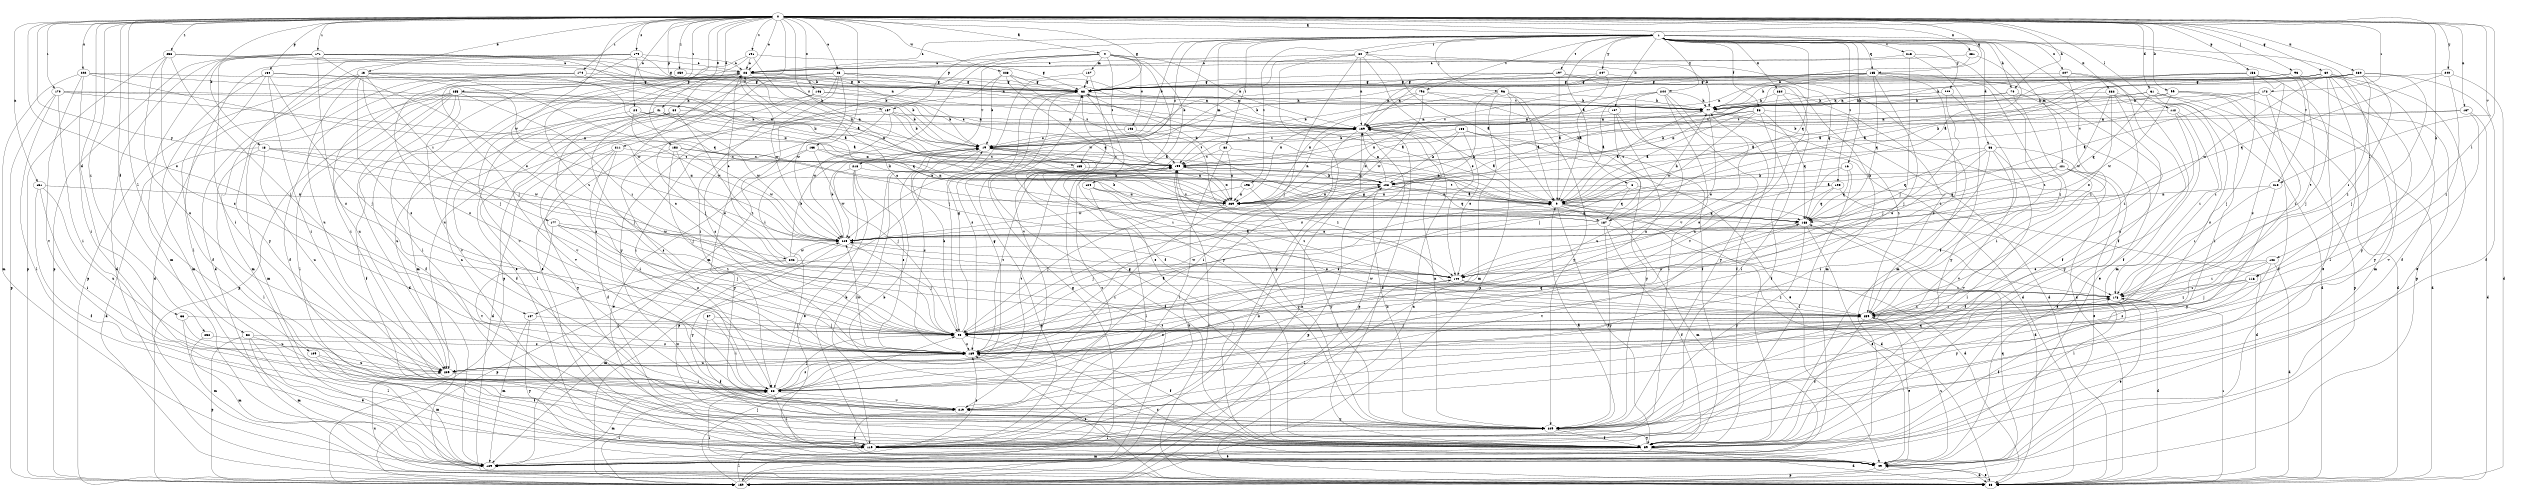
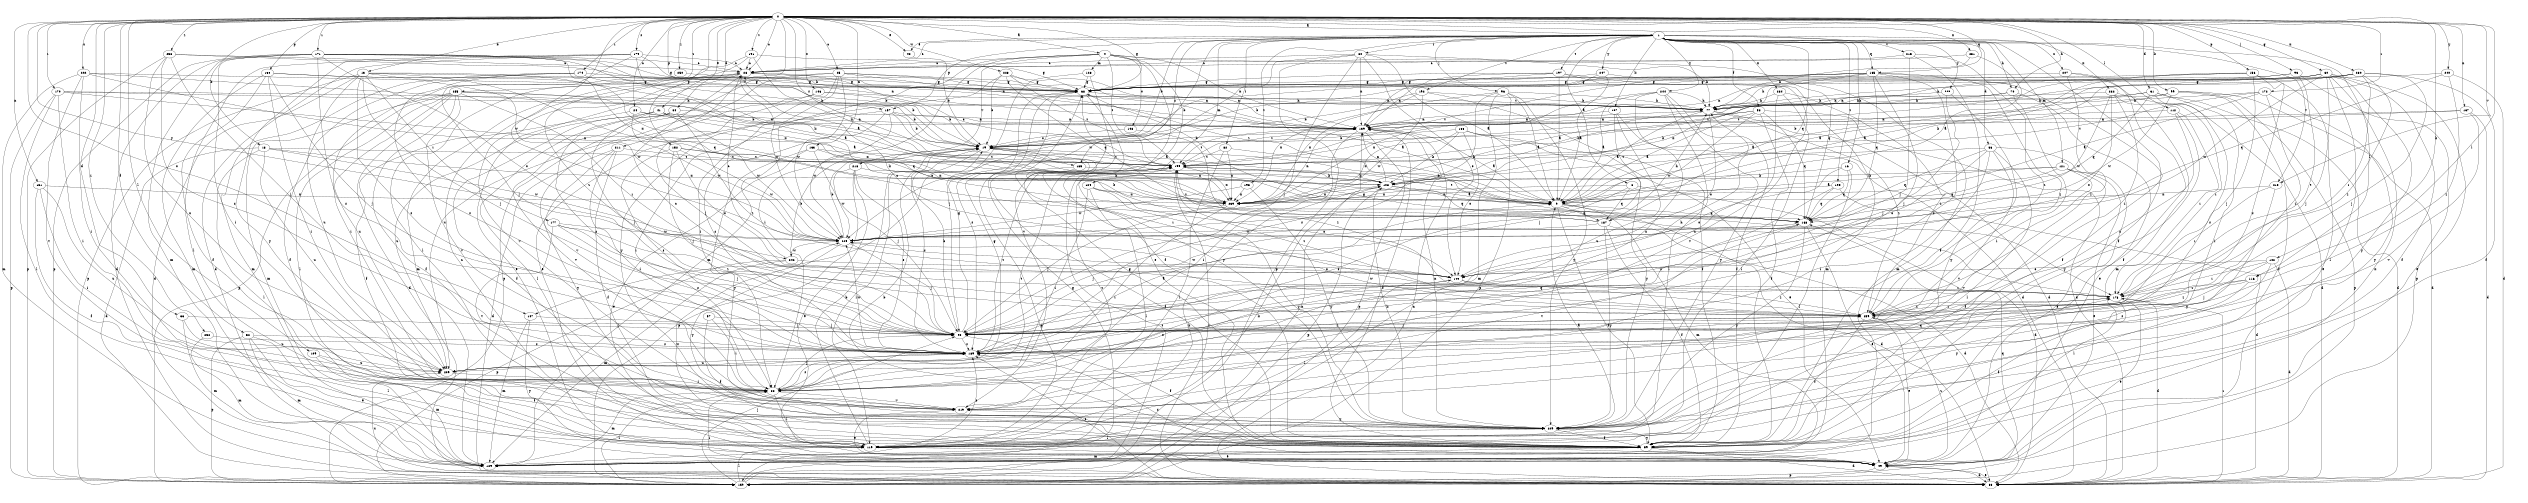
none -> (909, 54)
(1089, 73) -> (1089, 73)
(810, 82) -> (810, 82)
(1422, 92) -> (1422, 92)
(964, 168) -> (760, 152)
(1682, 223) -> (1682, 223)
(1248, 232) -> (1248, 232)
(813, 244) -> (813, 243)
(2376, 270) -> (2376, 270)
none -> (1014, 366)
